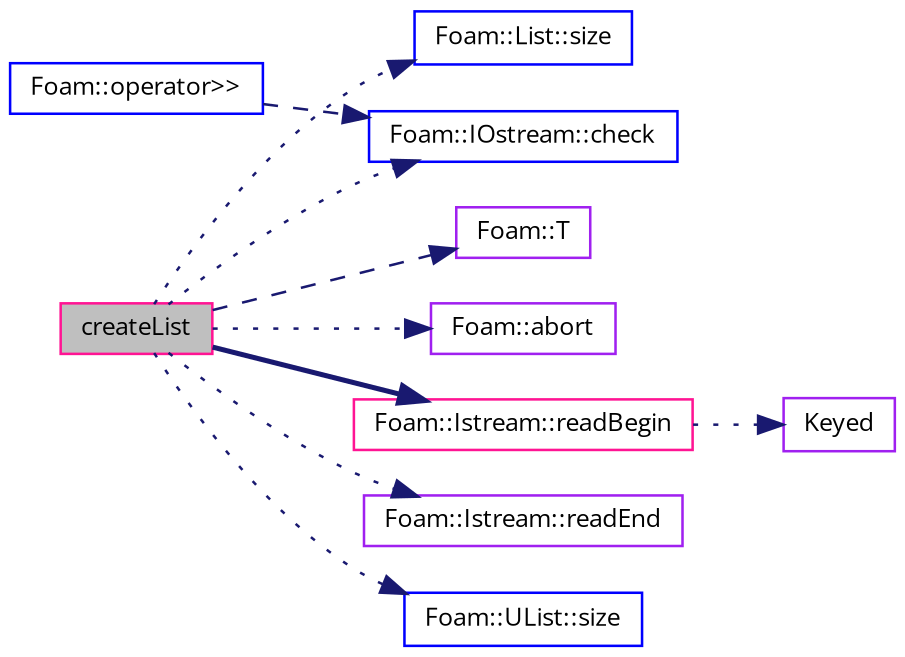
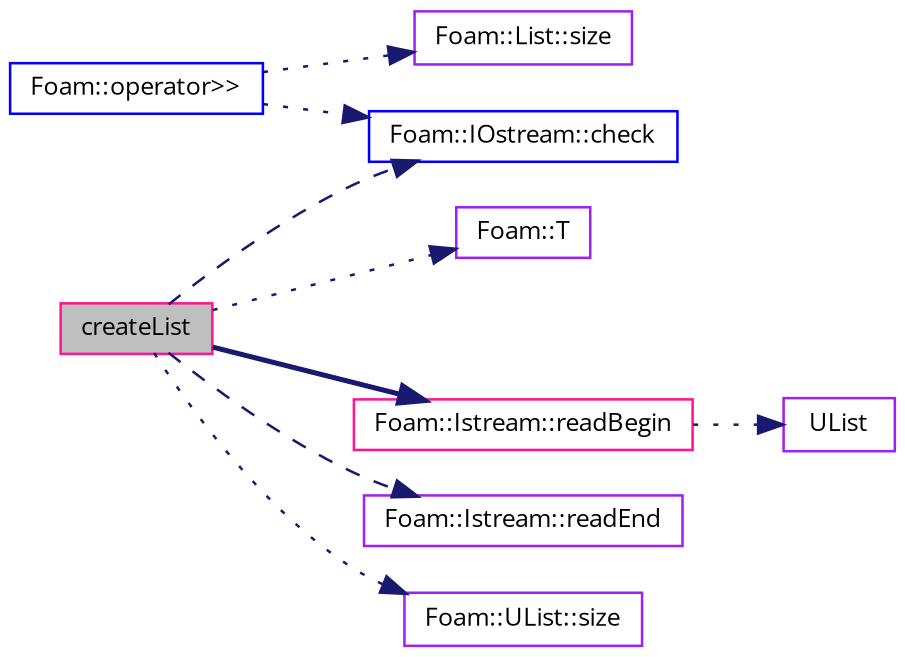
(523, 38) -> (523, 38)
(301, 109) -> (303, 109)
(257, 171) -> (326, 64)
(276, 228) -> (276, 228)
(322, 283) -> (322, 283)
(523, 329) -> none
(839, 425) -> (839, 425)
(276, 429) -> (276, 429)
(523, 619) -> (523, 619)
